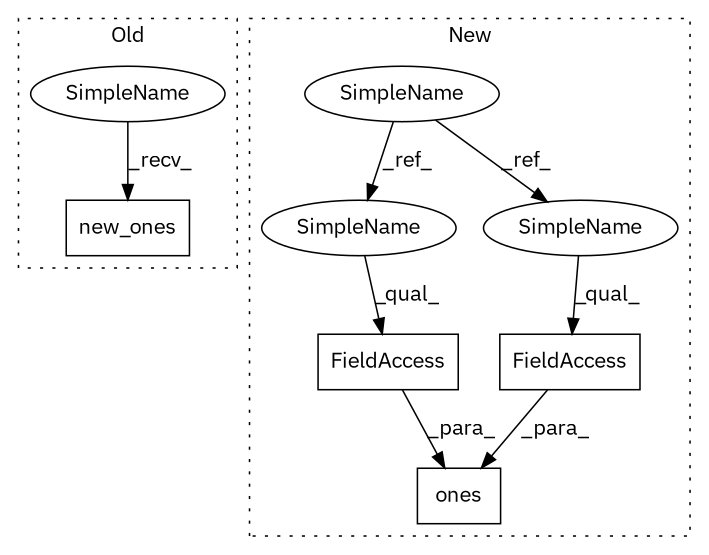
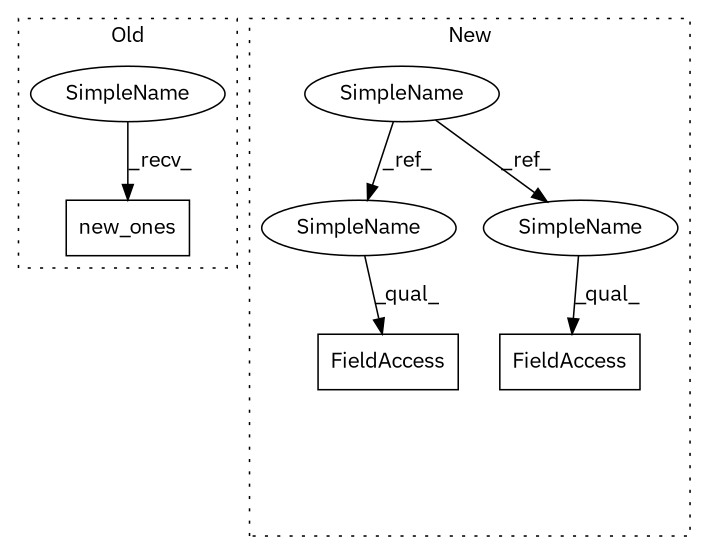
(459, 496) -> none
